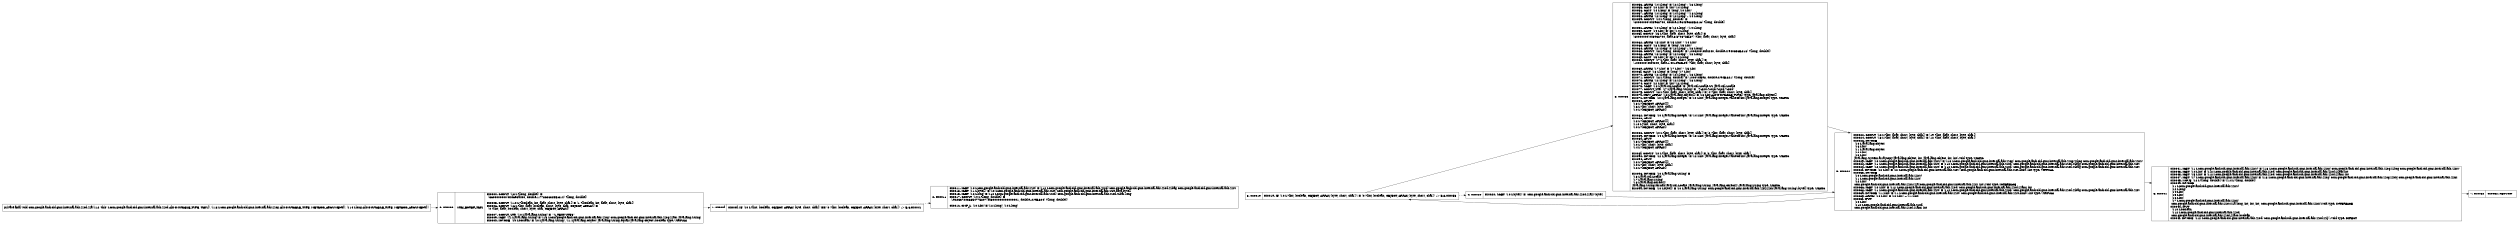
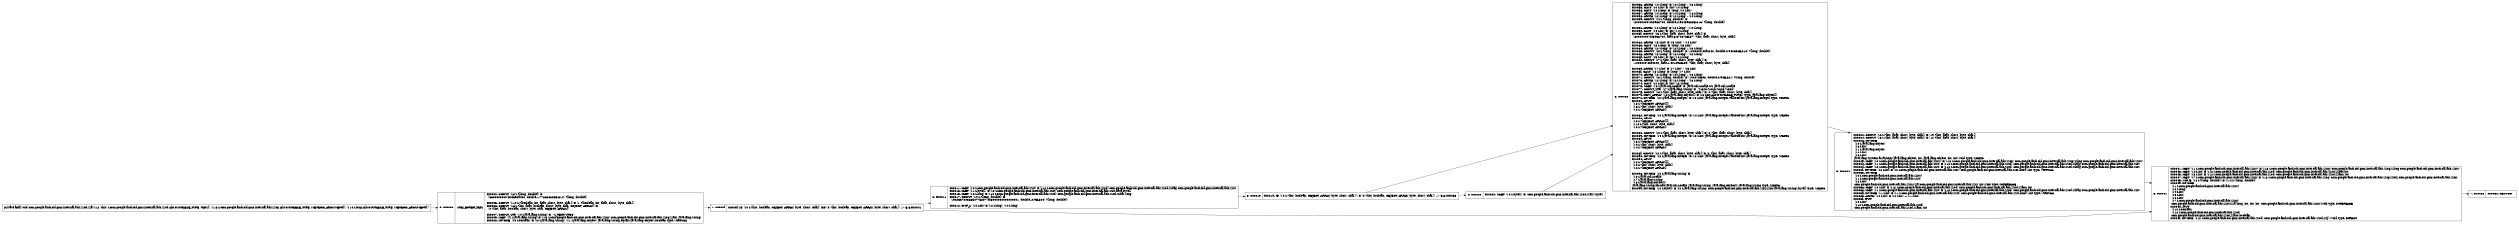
(1719, 197) -> (1577, 173)
(1623, 205) -> (1241, 196)
none -> (1537, 216)
